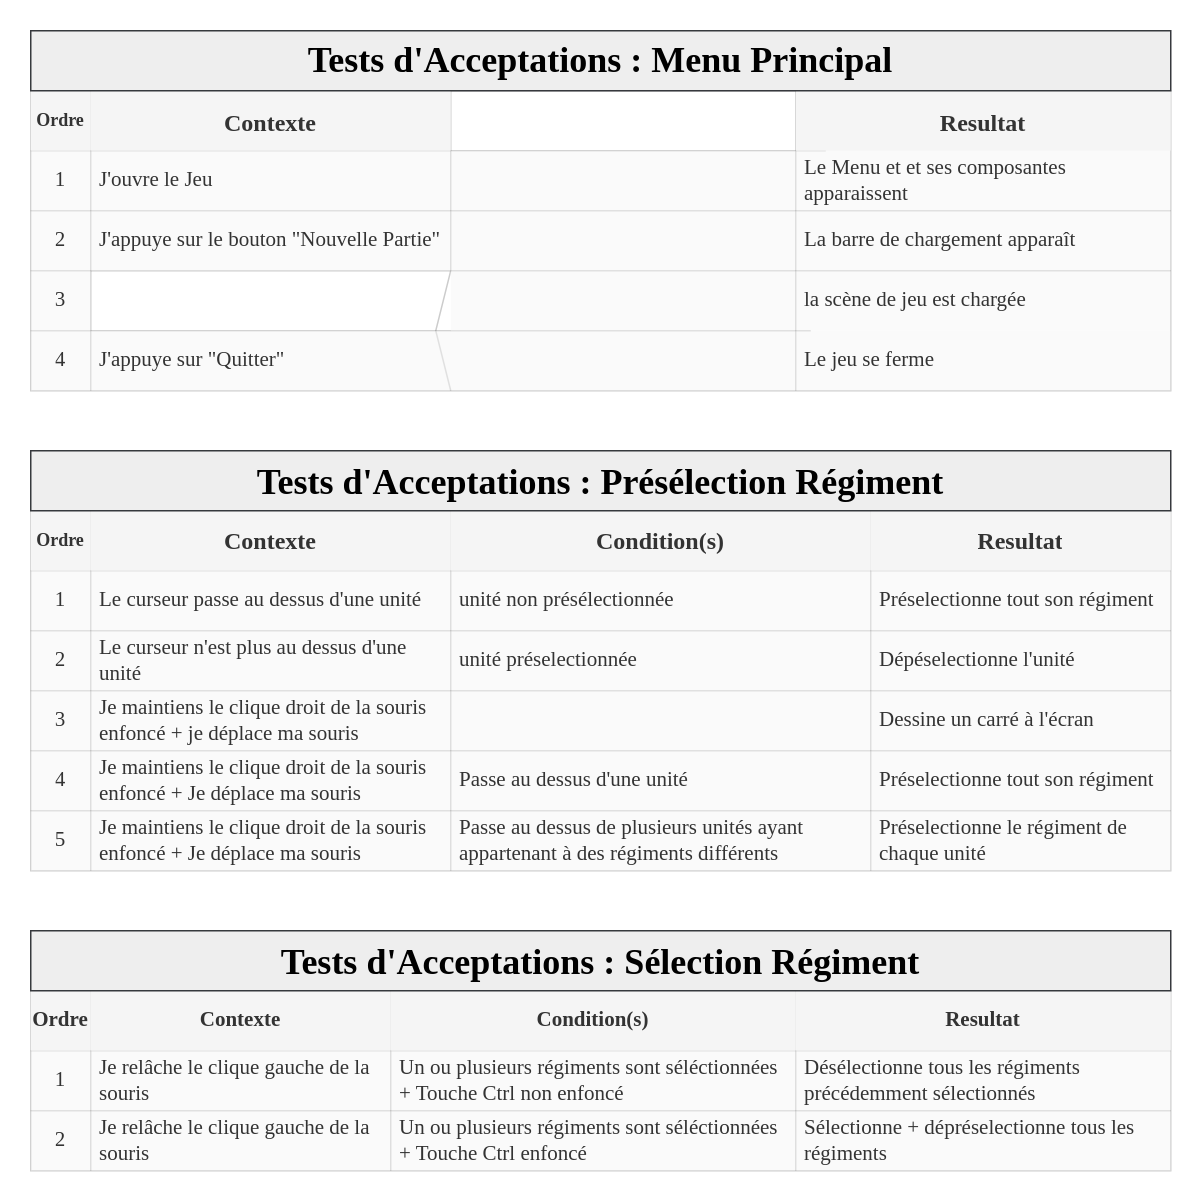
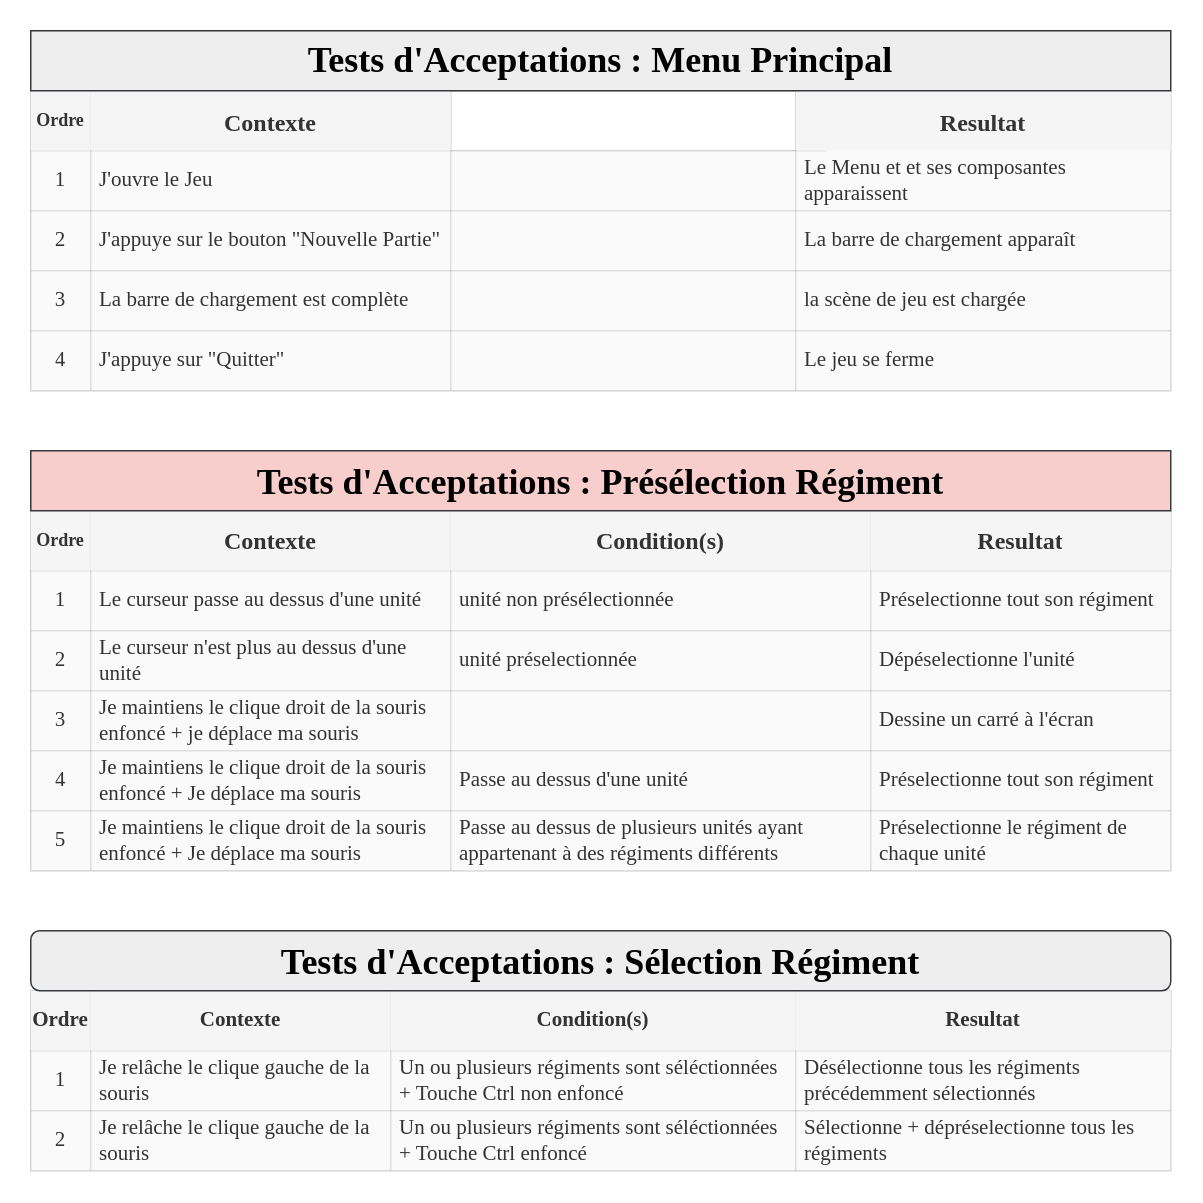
none -> (271, 301)
(601, 481) -> (601, 481)
(601, 961) -> (601, 961)
